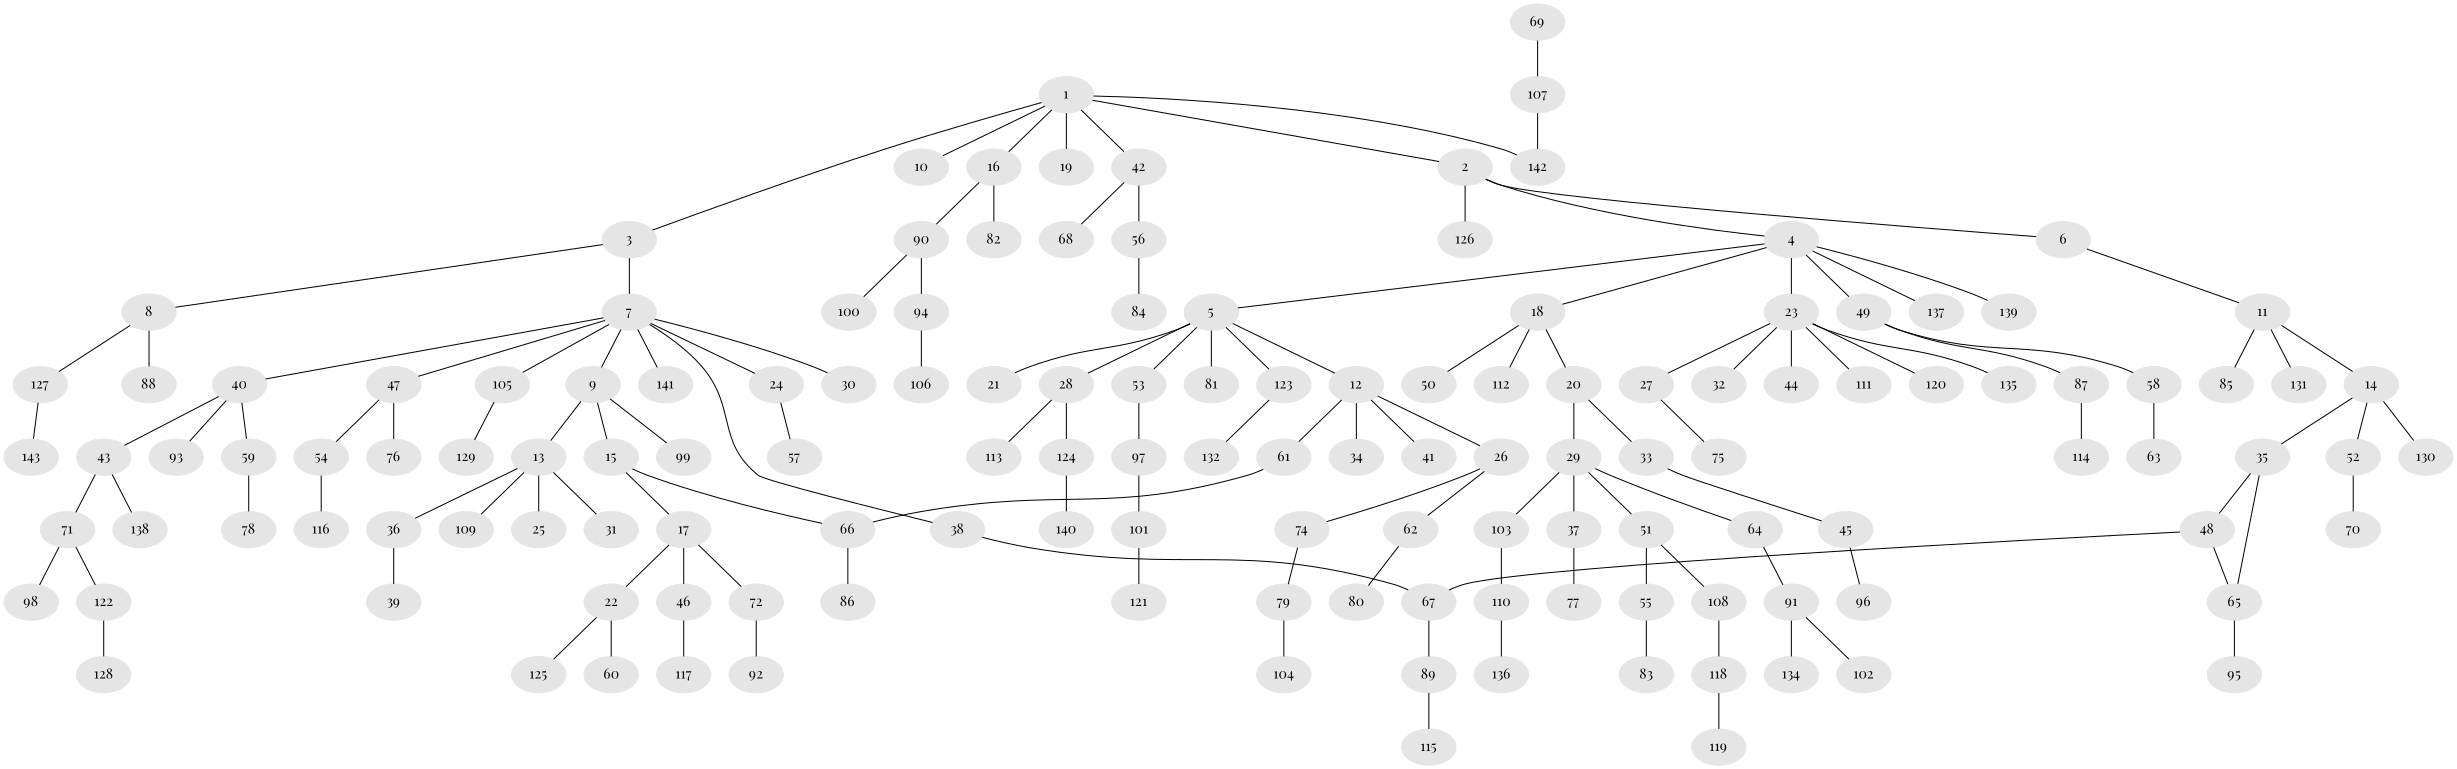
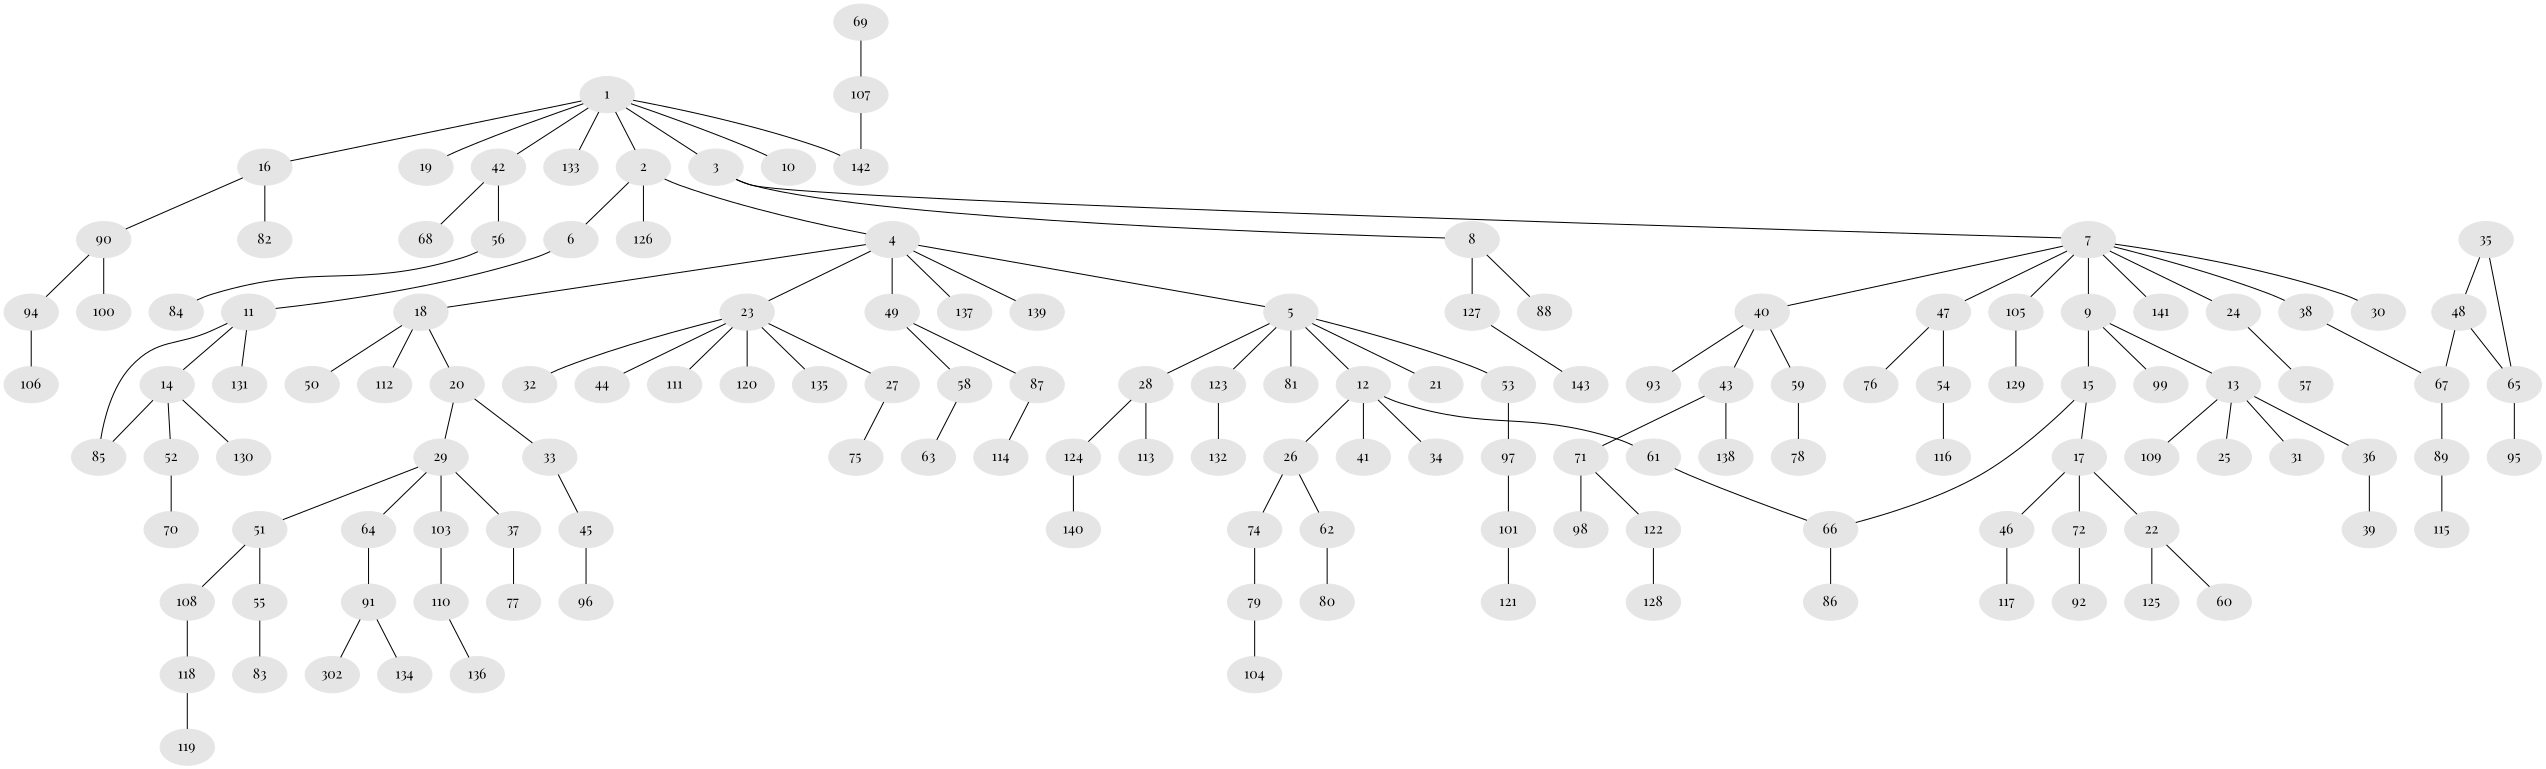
none -> (571, 167)
(2317, 421) -> (133, 421)
(1864, 675) -> (332, 675)
